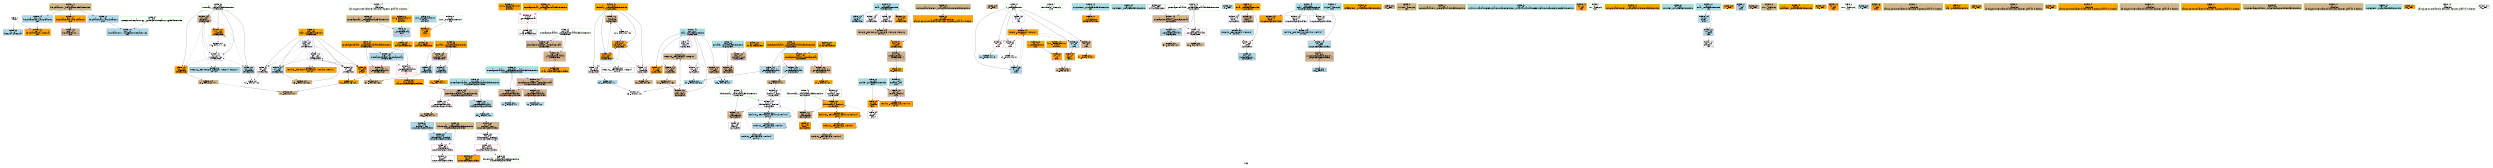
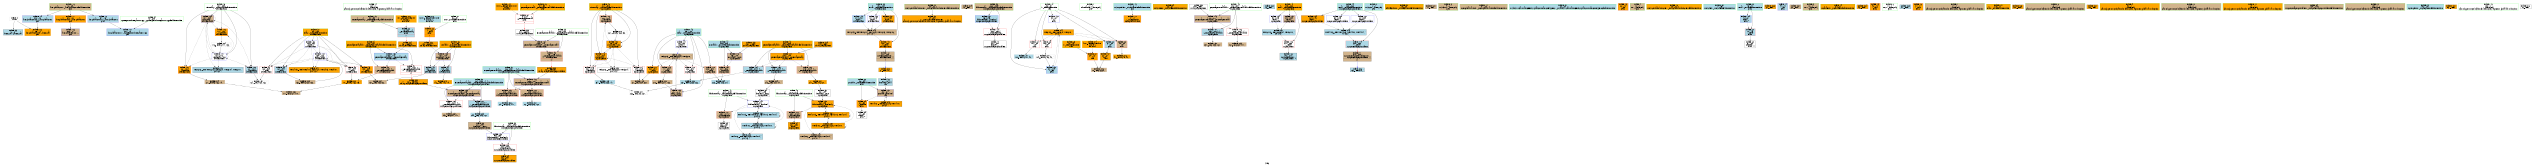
(1129, 7) -> (1170, 7)
(1596, 7) -> (1637, 7)
(872, 19) -> none
(362, 72) -> (366, 72)
(422, 126) -> none
(493, 153) -> (511, 137)
